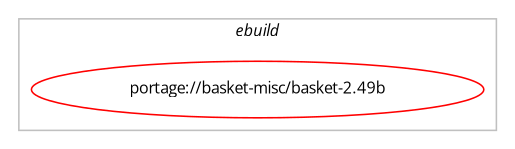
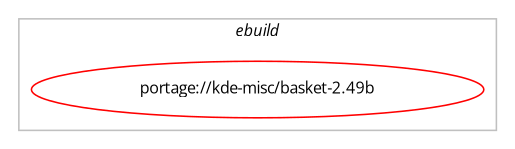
(258, 90) -> (258, 90)
